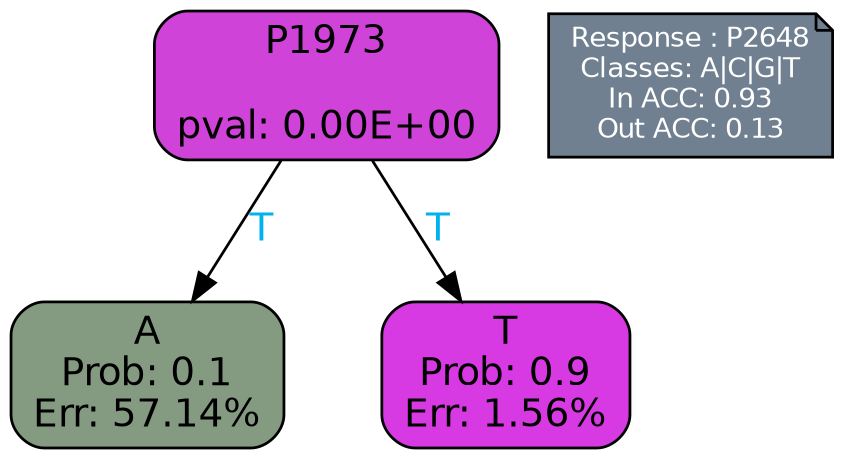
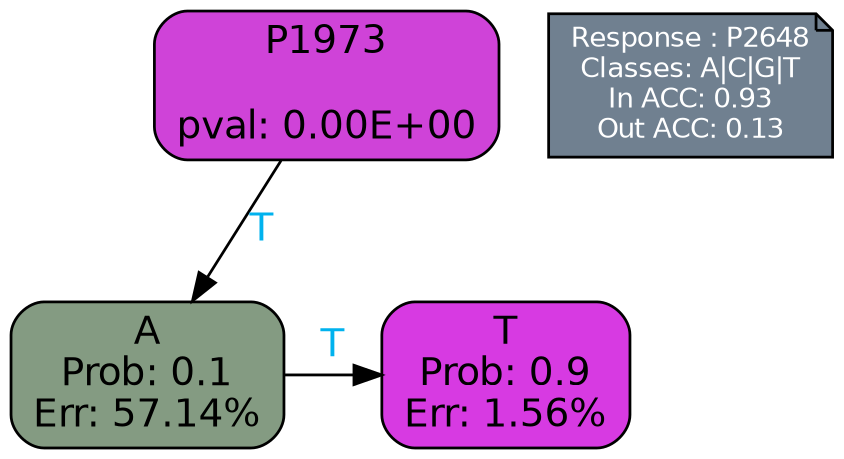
(409, 219) -> (319, 375)
